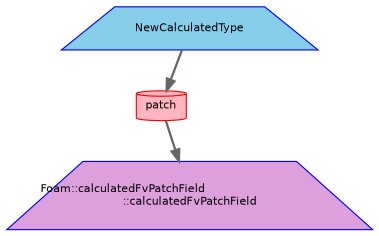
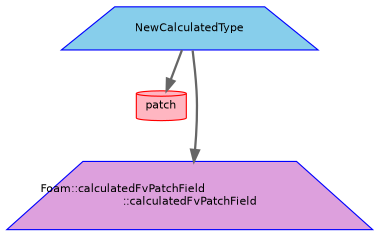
(171, 136) -> (197, 100)
